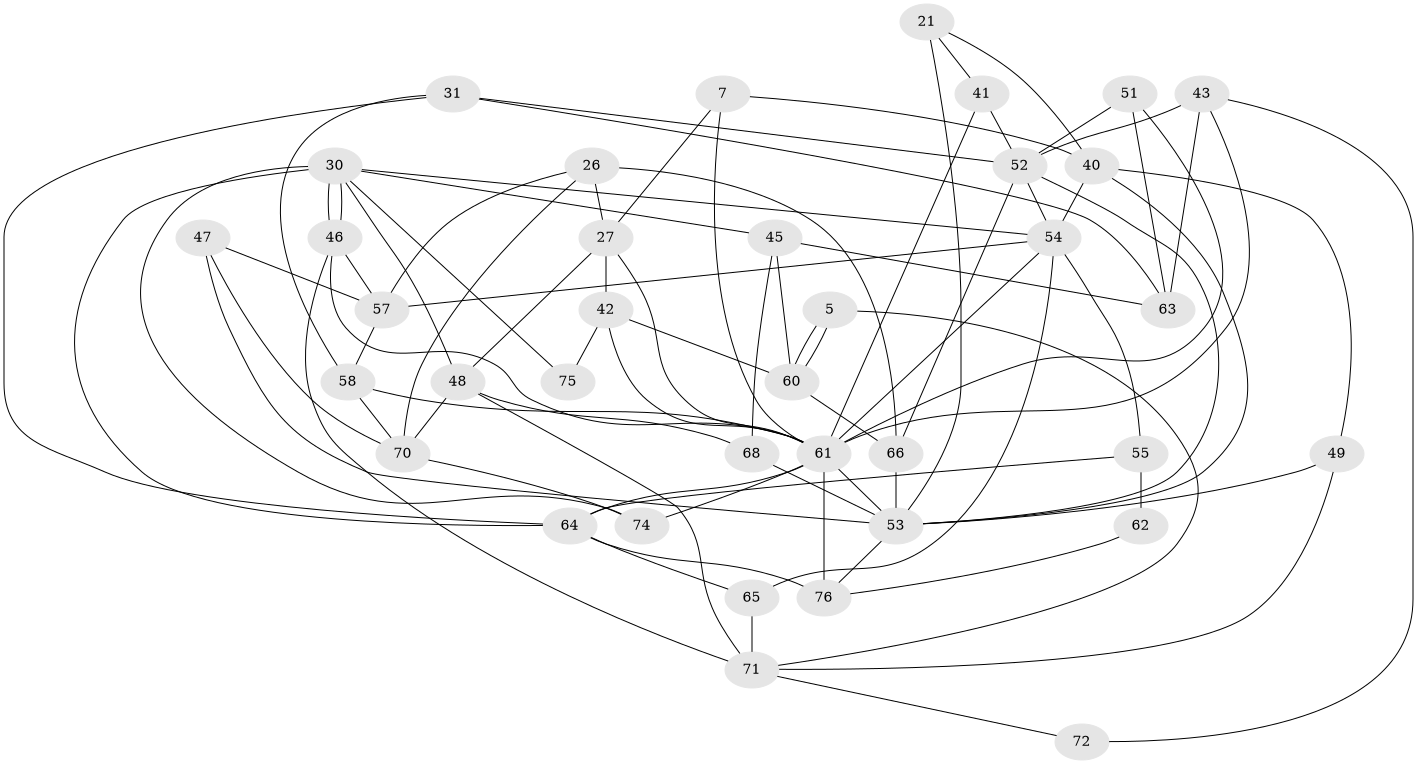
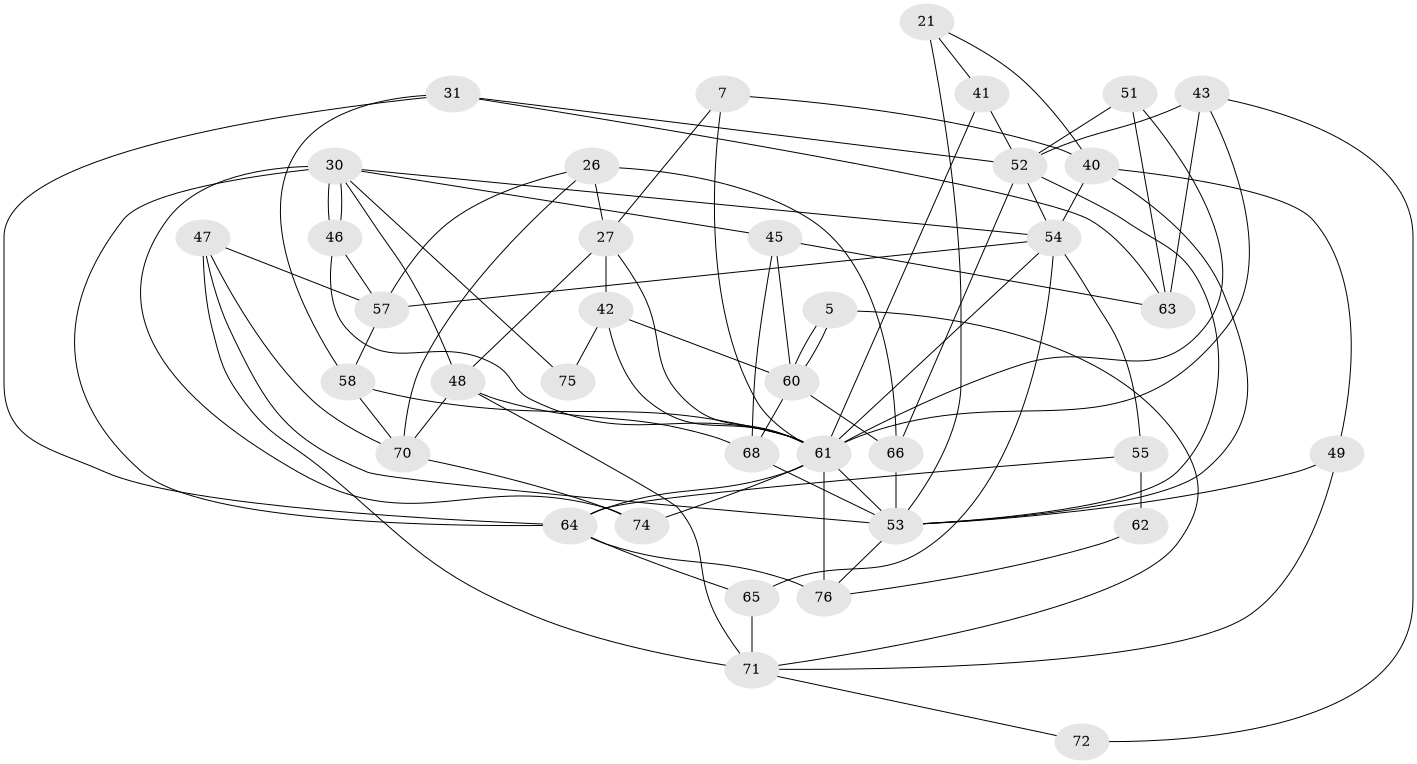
none -> (775, 413)
(463, 539) -> (398, 535)
